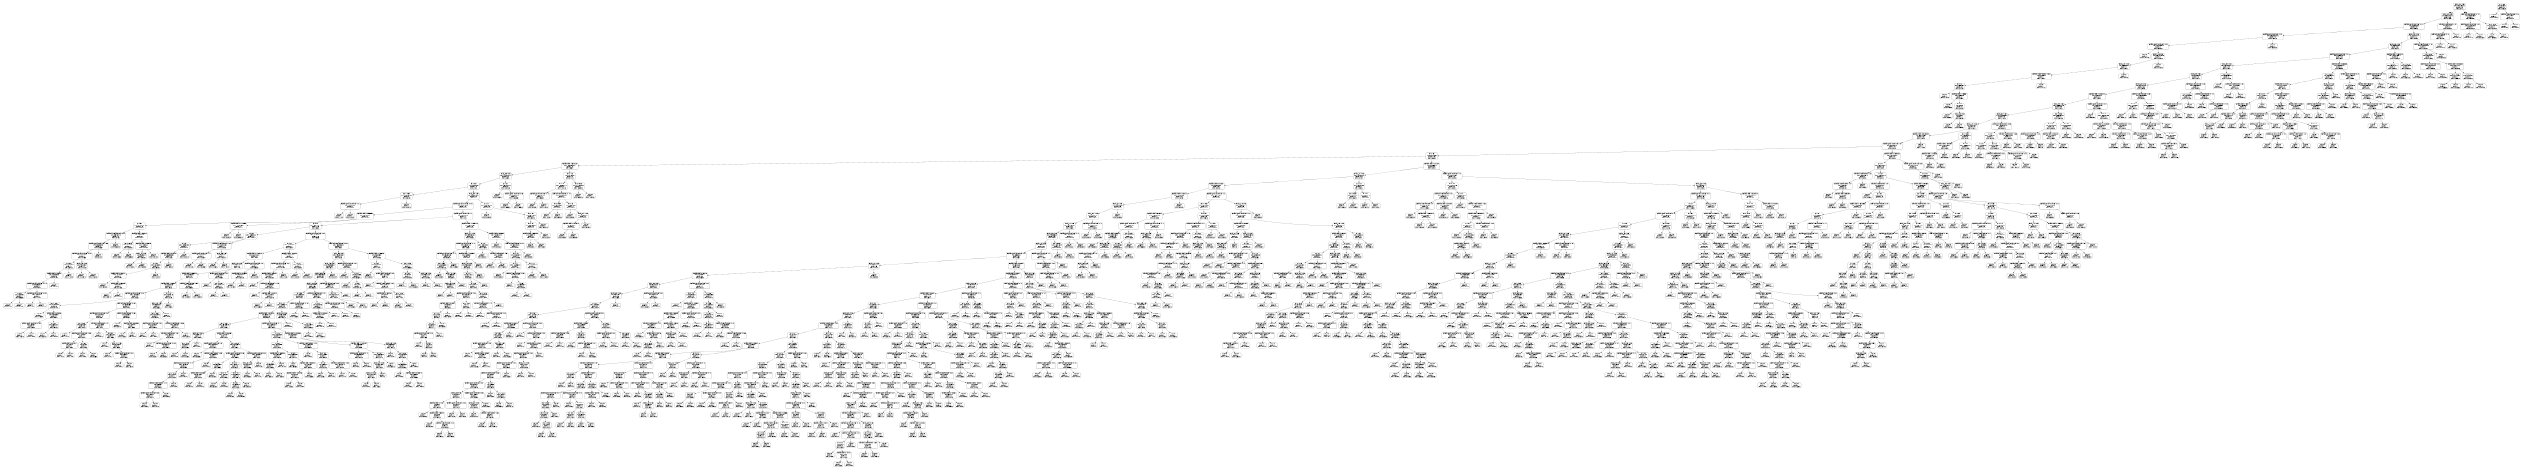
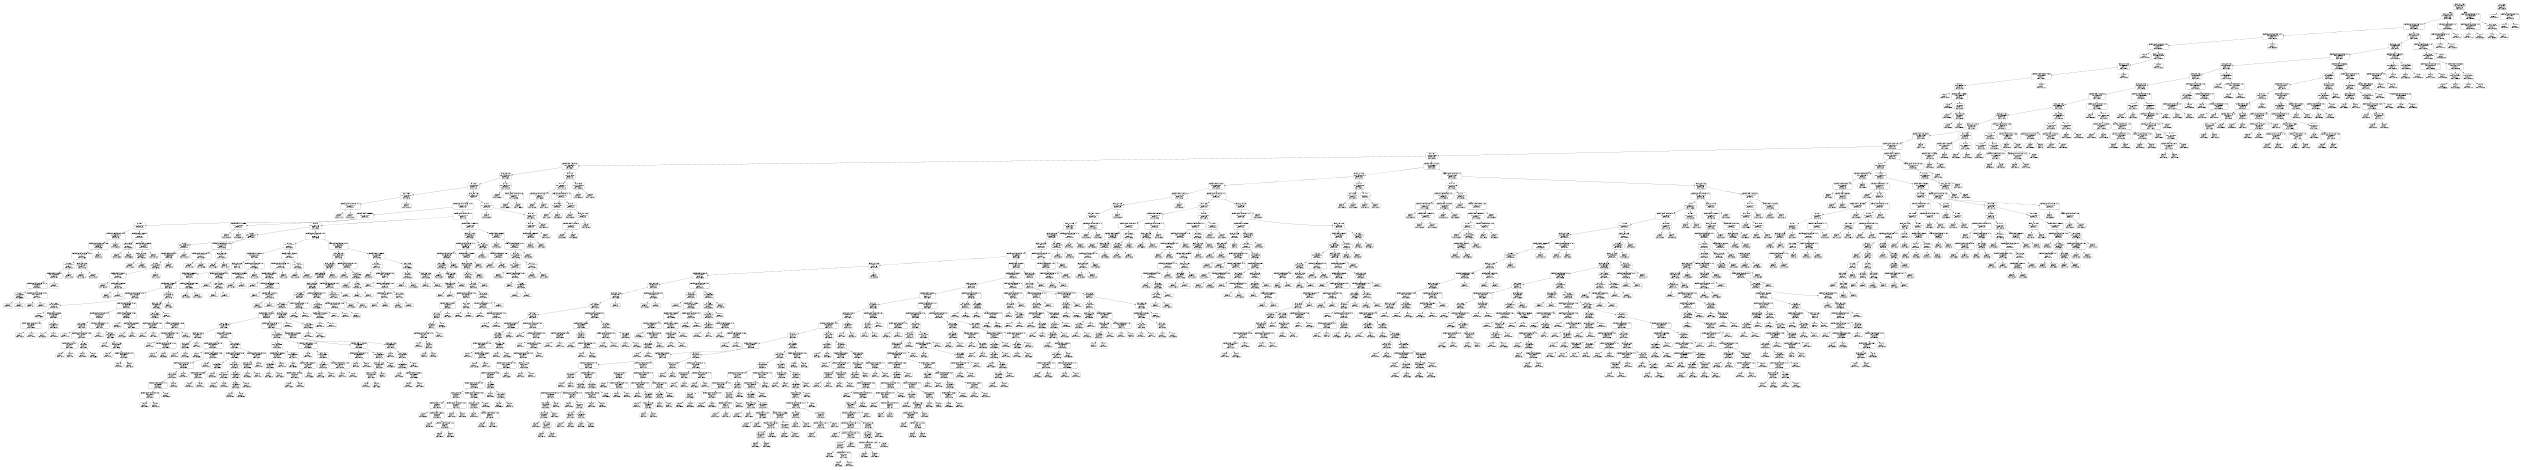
(2015, 166) -> (2015, 166)
(822, 435) -> none
